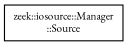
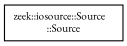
(64, 23) -> (64, 23)
